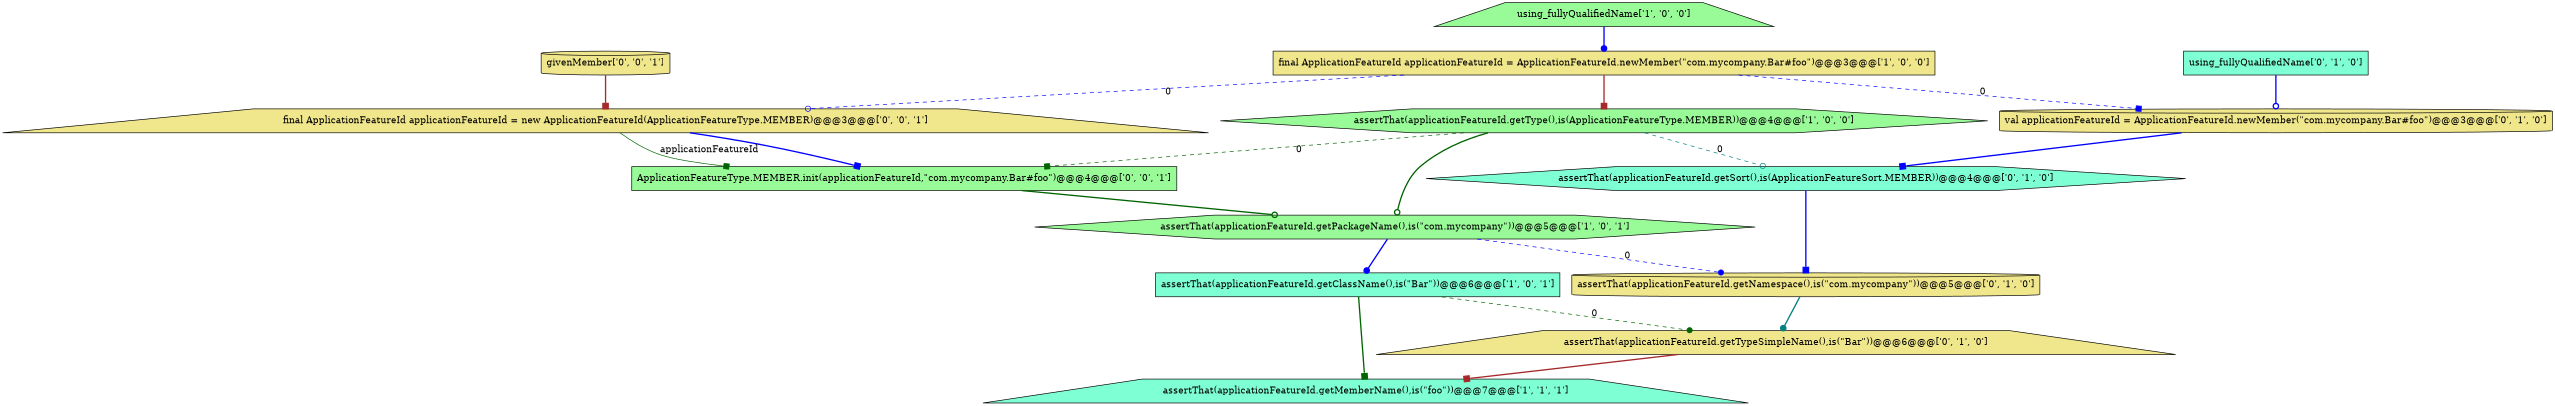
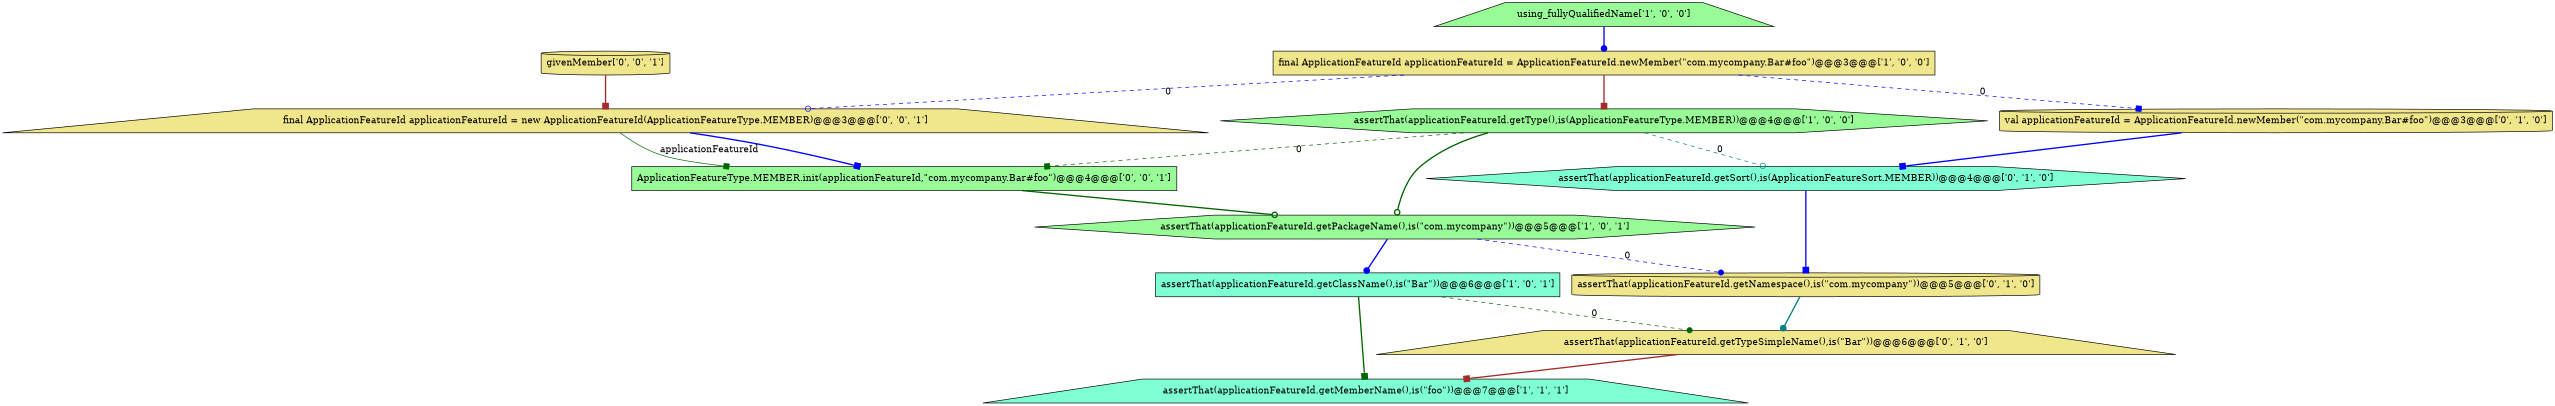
(2276, 63) -> none
